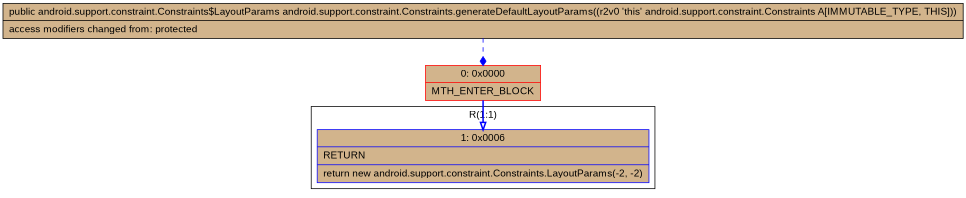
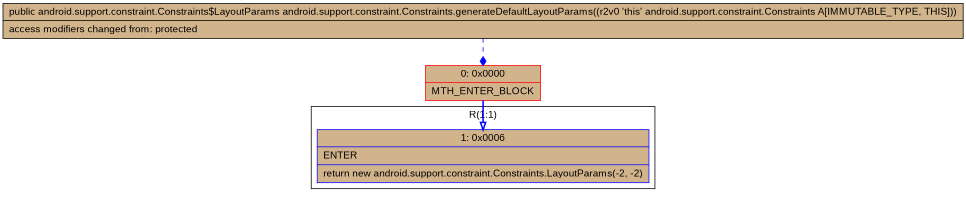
(344, 155) -> (340, 155)
